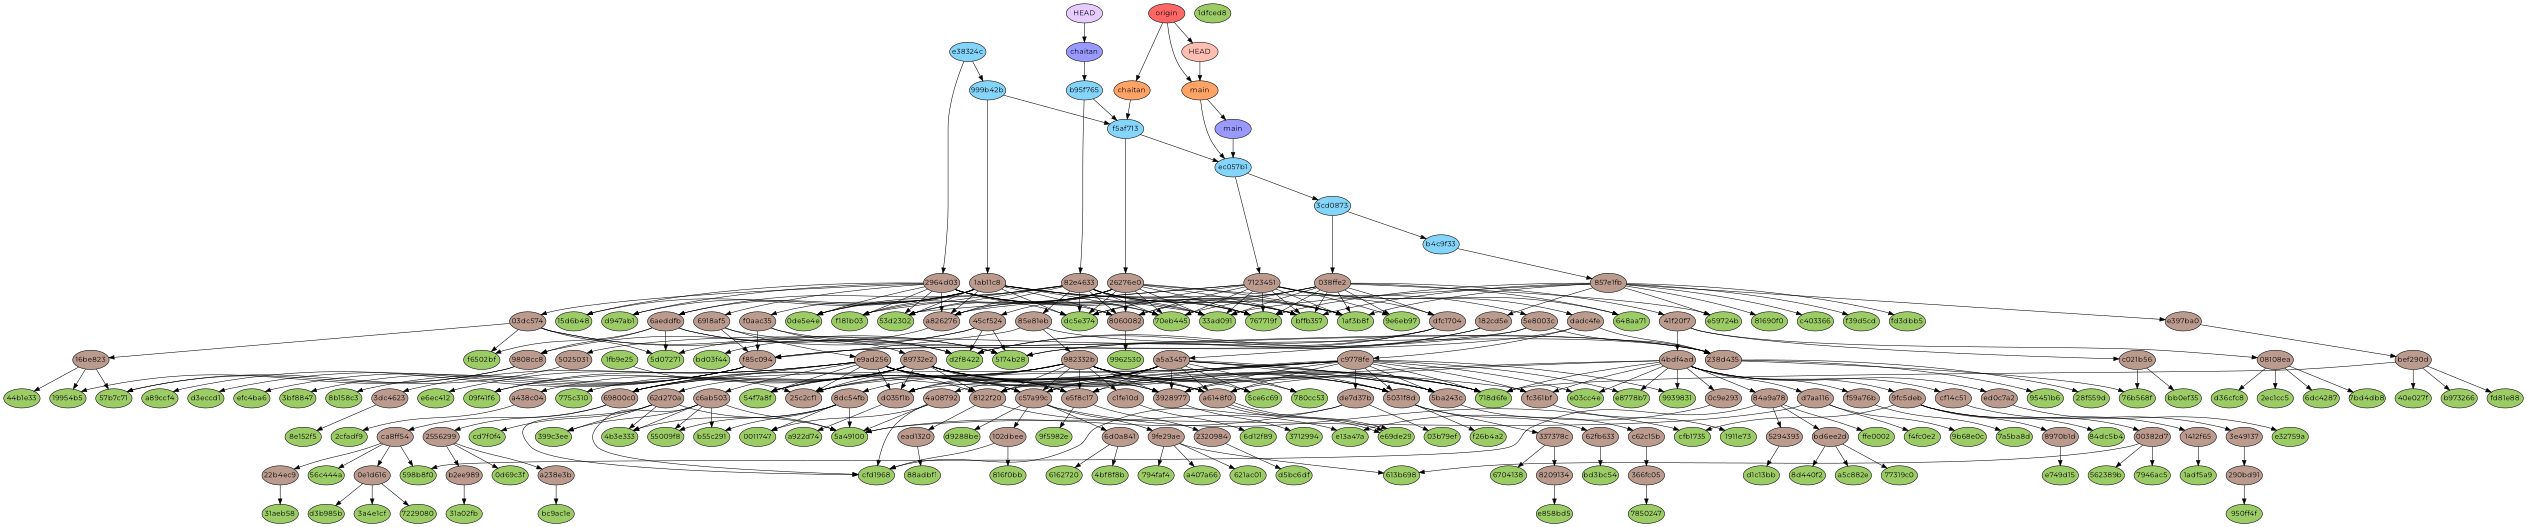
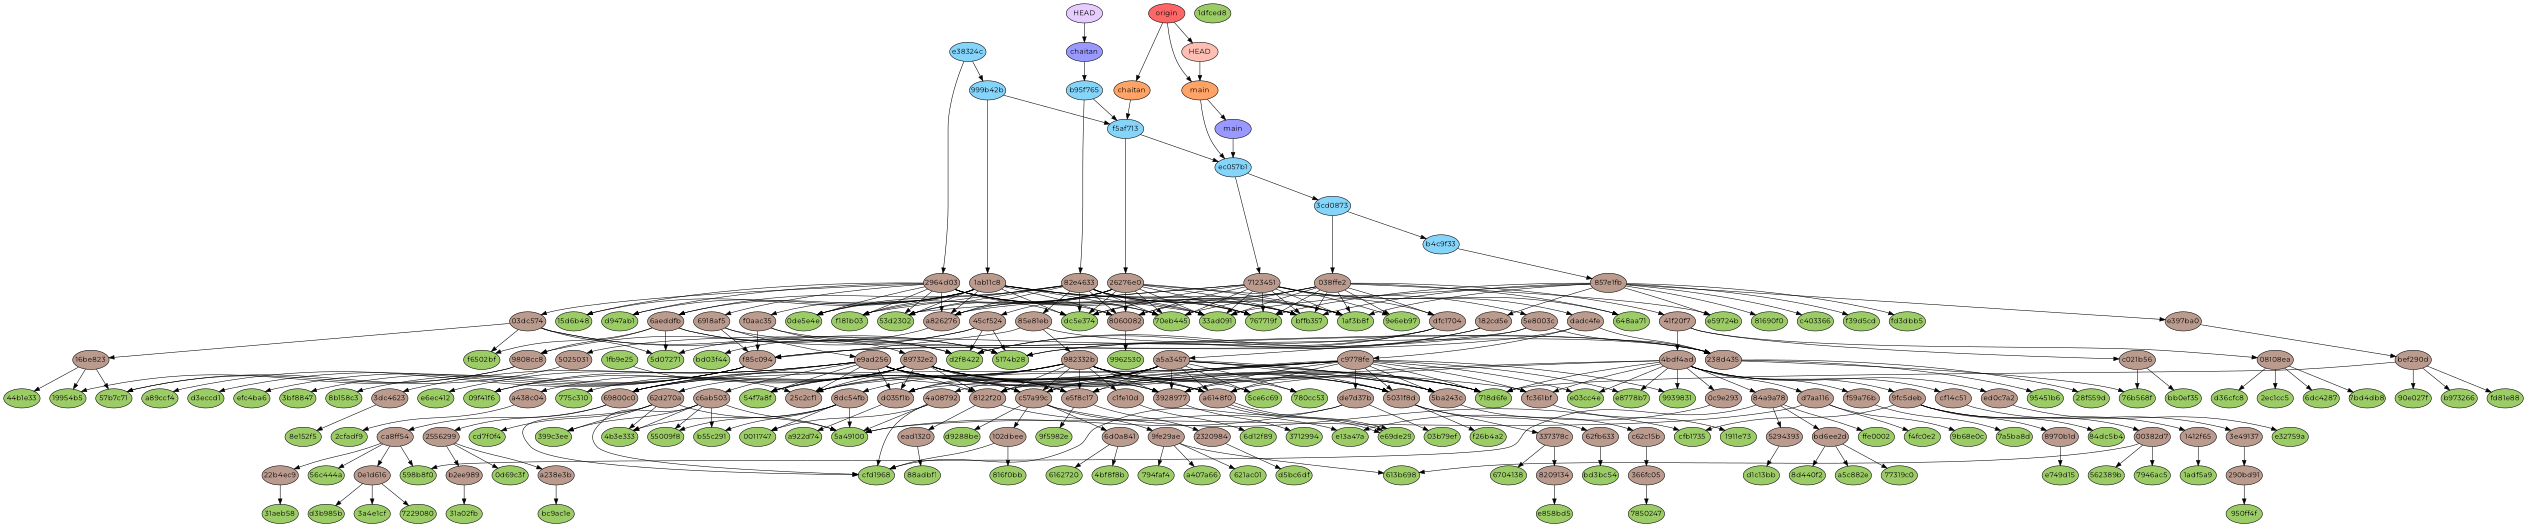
(2413, 398) -> (2413, 398)
